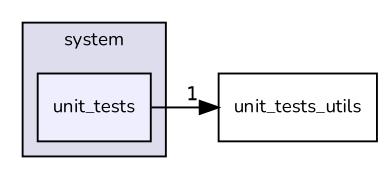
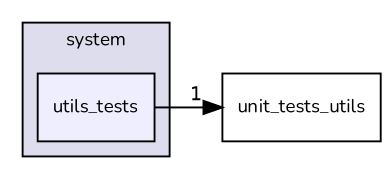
(94, 107) -> (96, 107)
